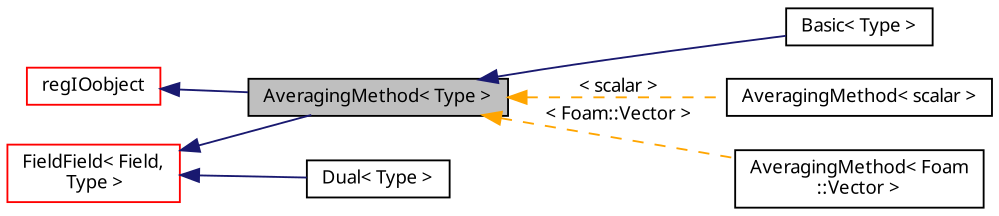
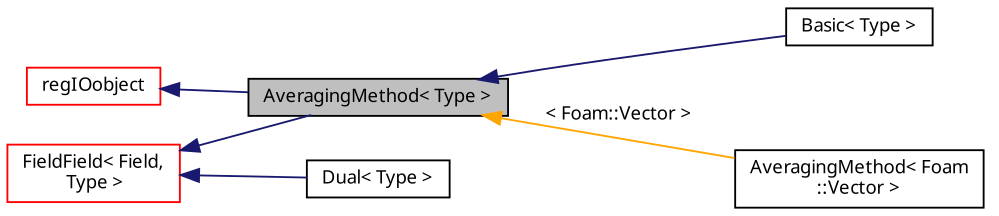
(859, 97) -> none
(618, 138) -> (618, 138)
